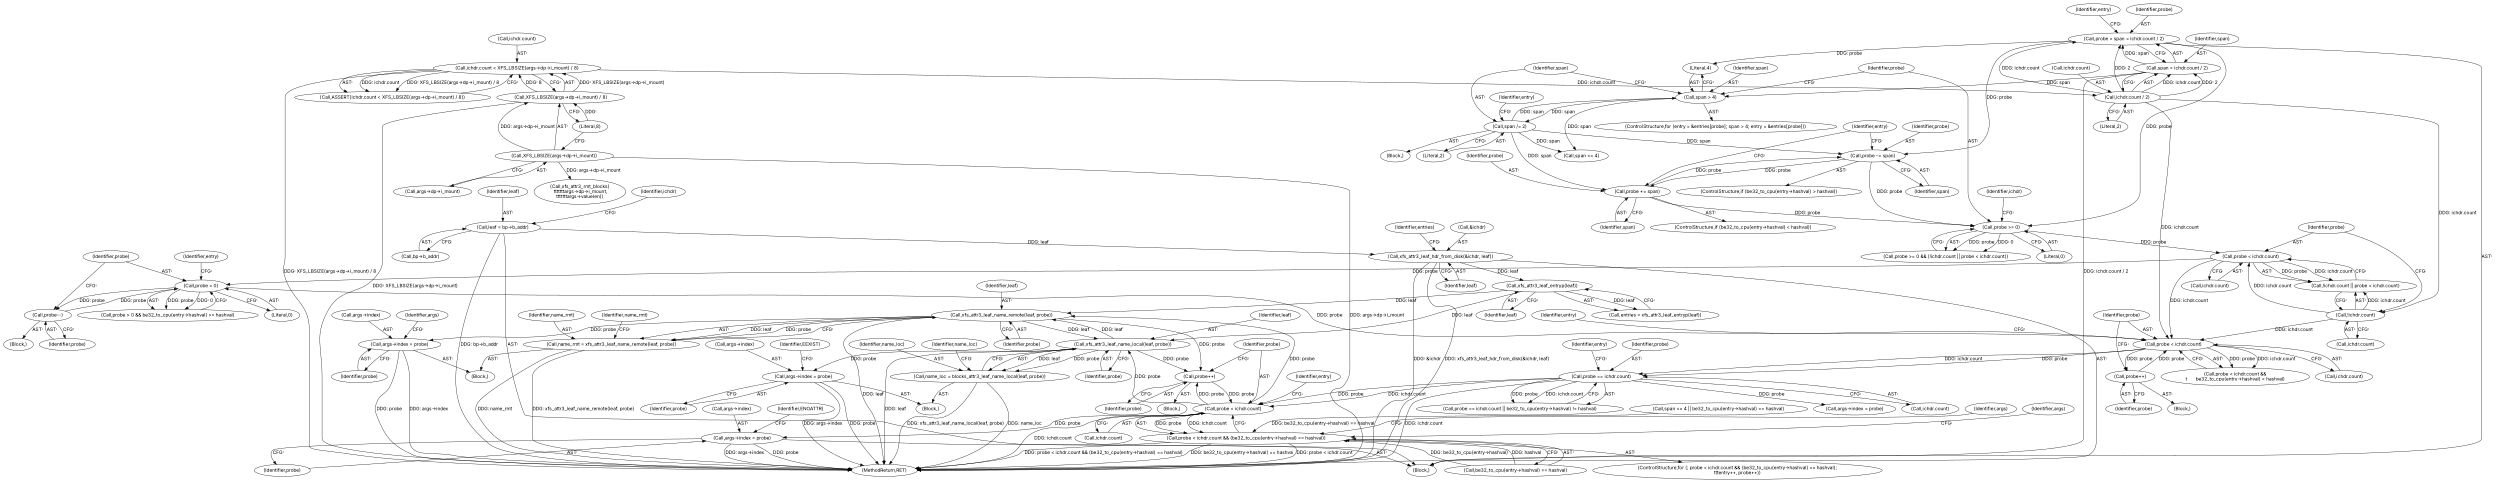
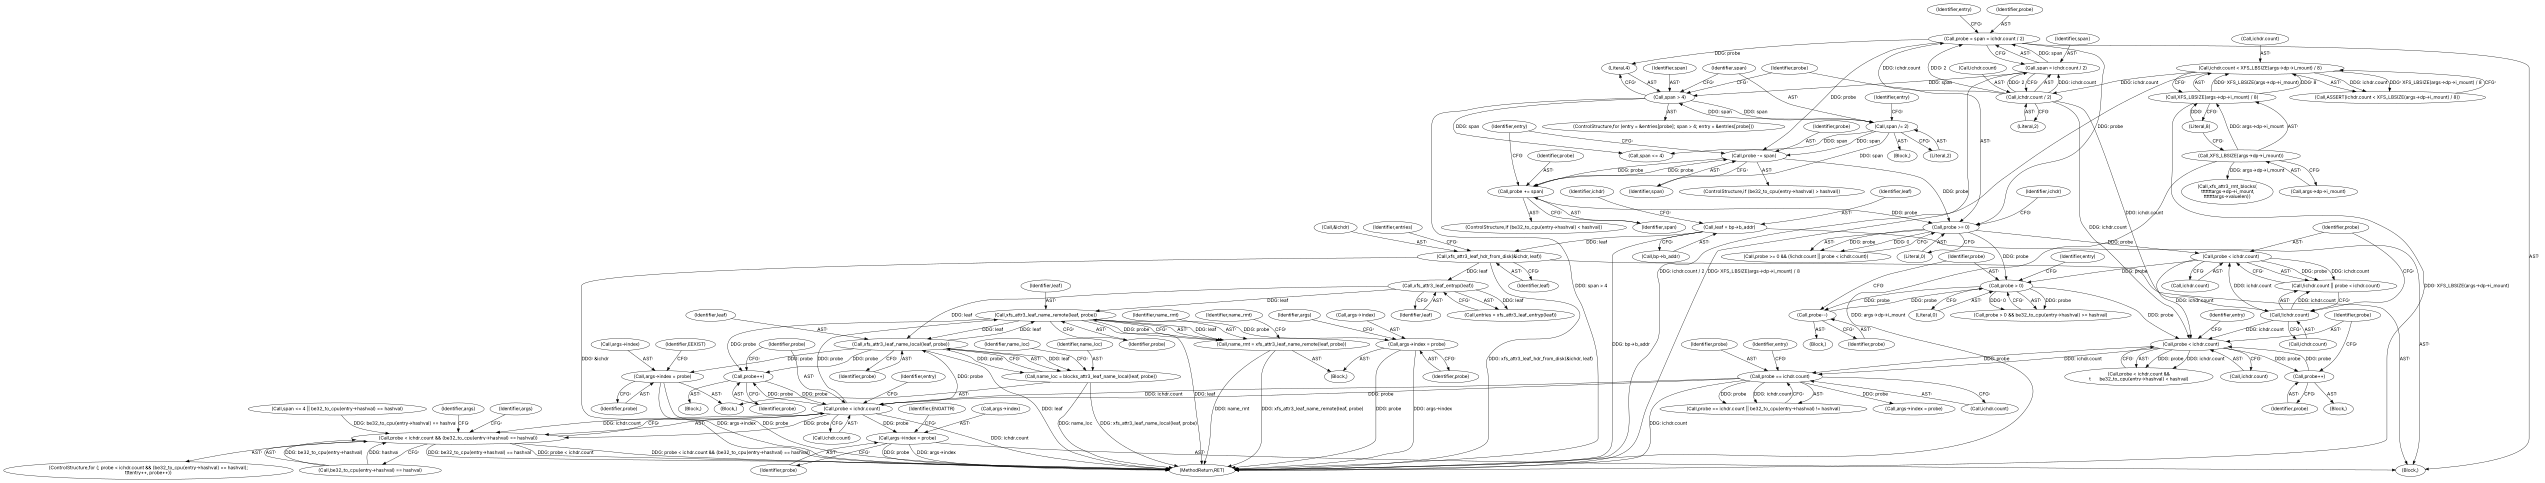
none -> (1997, 250)
none -> (1577, 296)
